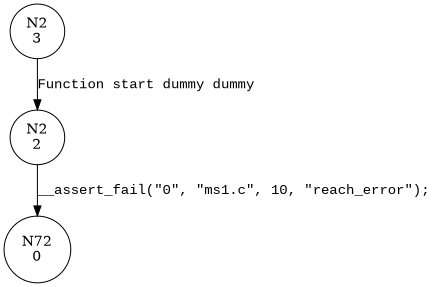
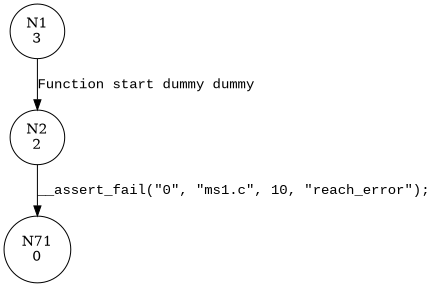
(37, 31) -> (37, 31)
(37, 249) -> (37, 249)
